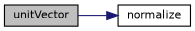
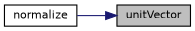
(92, 16) -> (91, 16)
